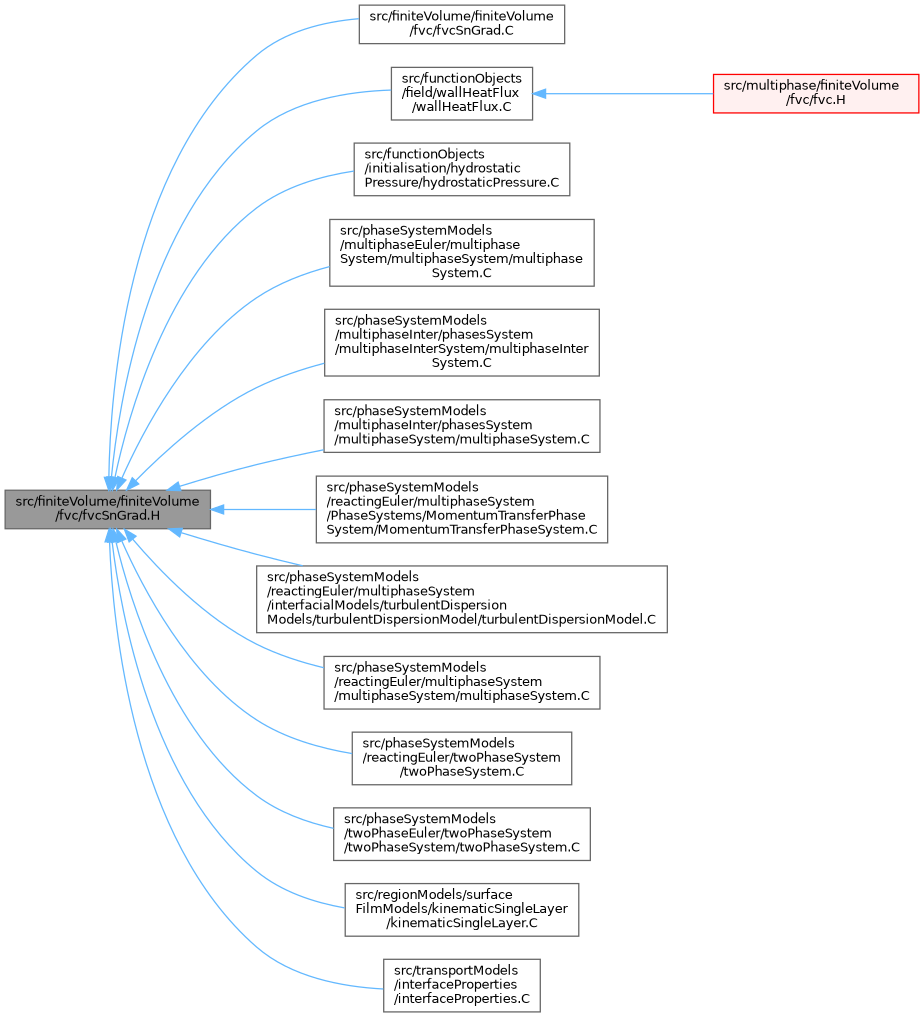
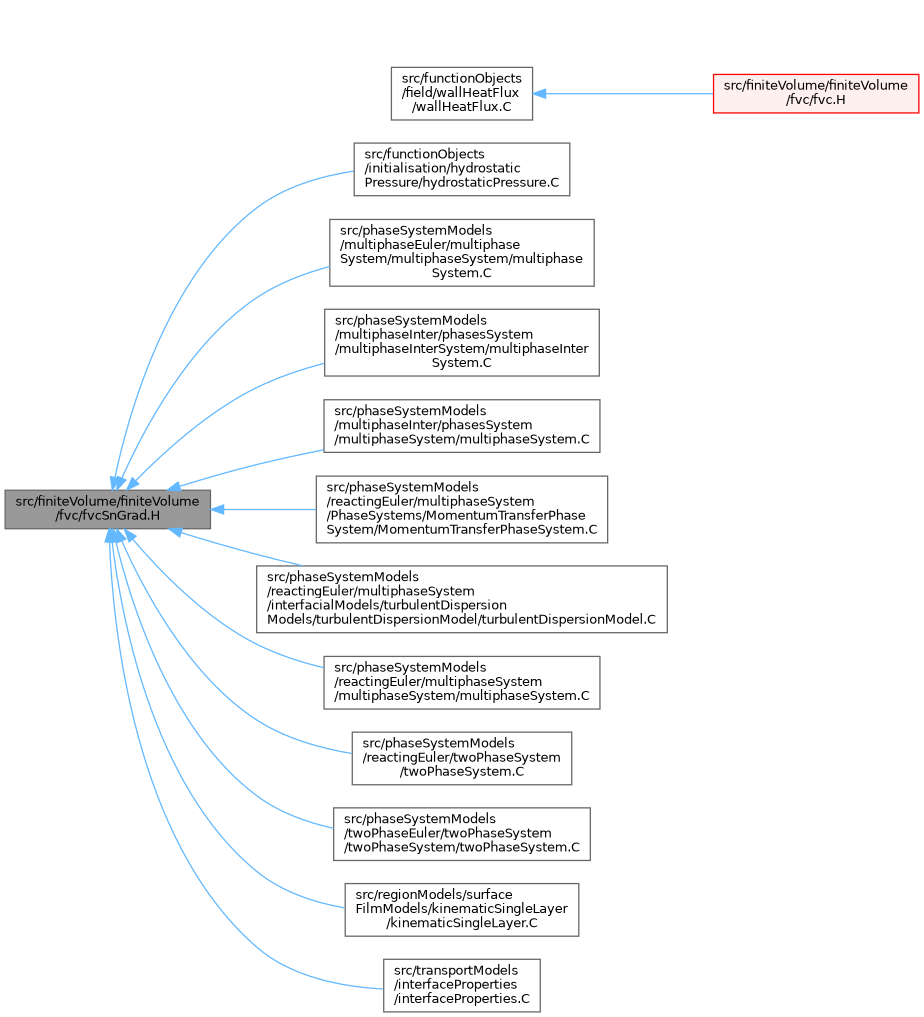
(462, 24) -> none
(816, 94) -> (816, 94)
(183, 225) -> none
